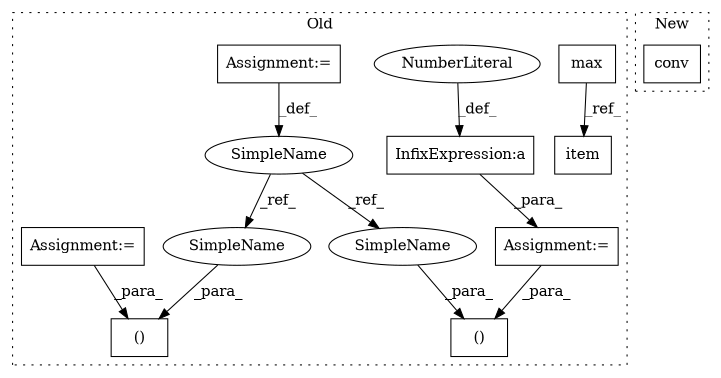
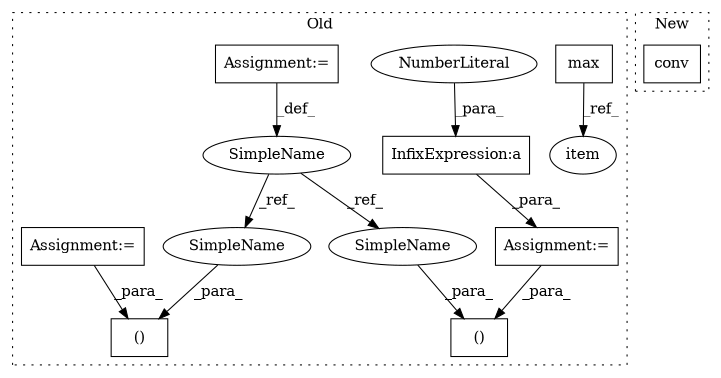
(478, 110) -> (479, 110)
(583, 155) -> (583, 155)
